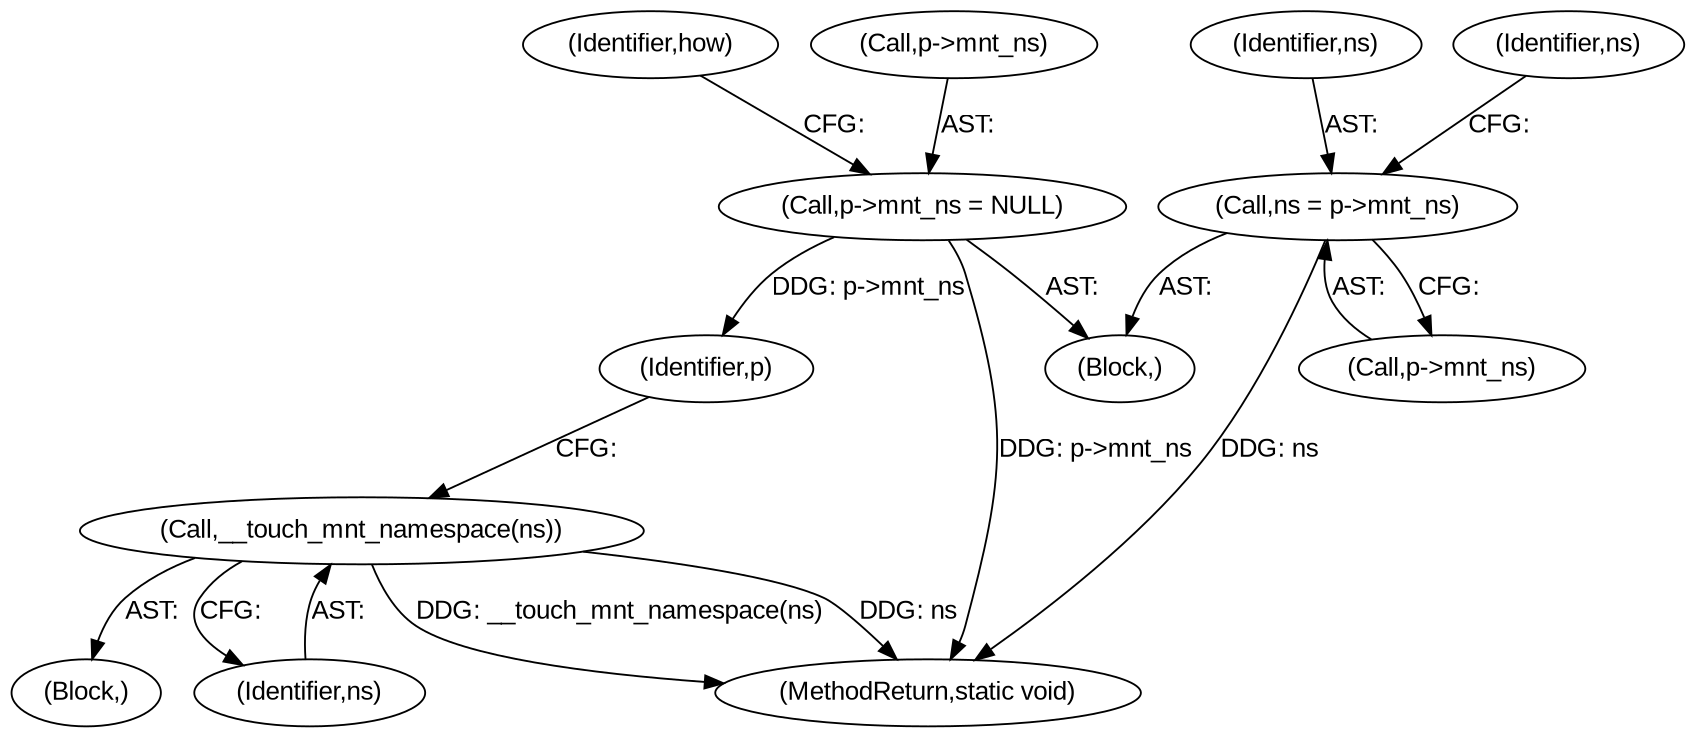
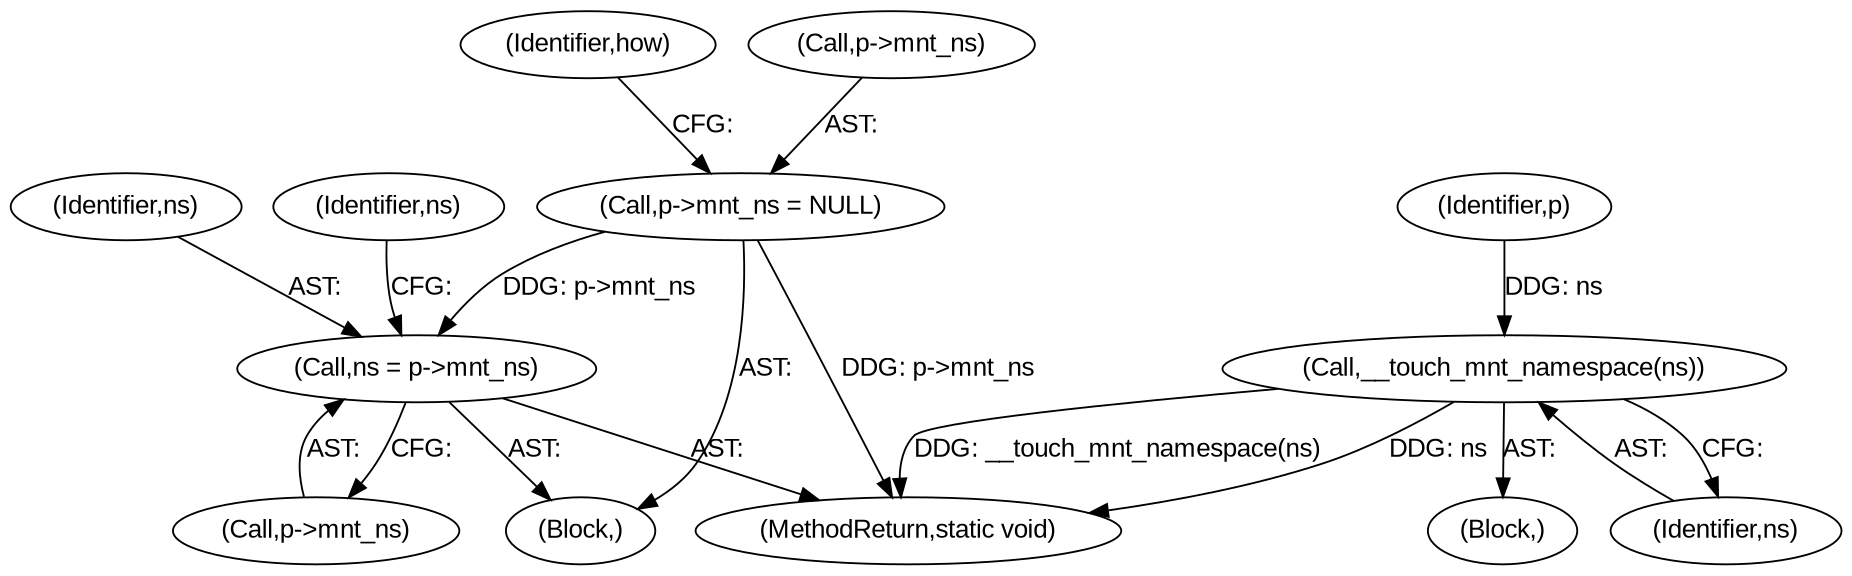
(777, 270) -> (521, 264)
(590, 450) -> (1554, 288)
(1270, 450) -> (721, 450)
